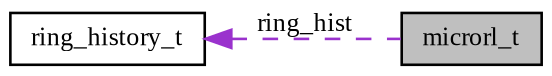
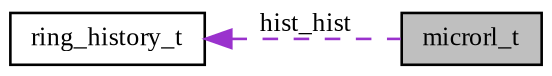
(303, 25) -> (303, 25)
